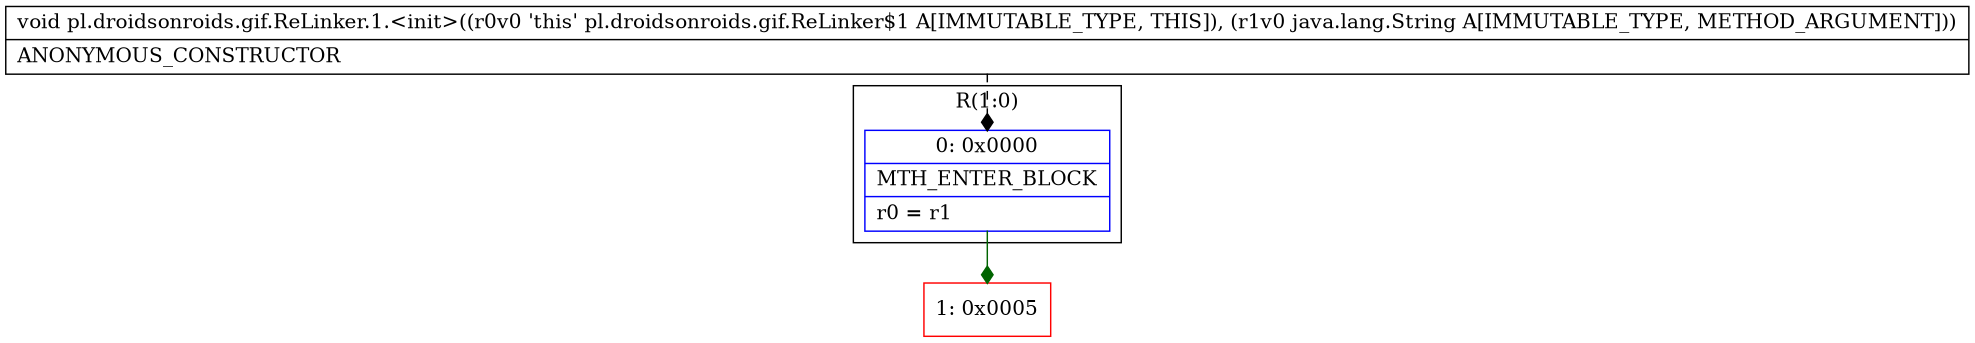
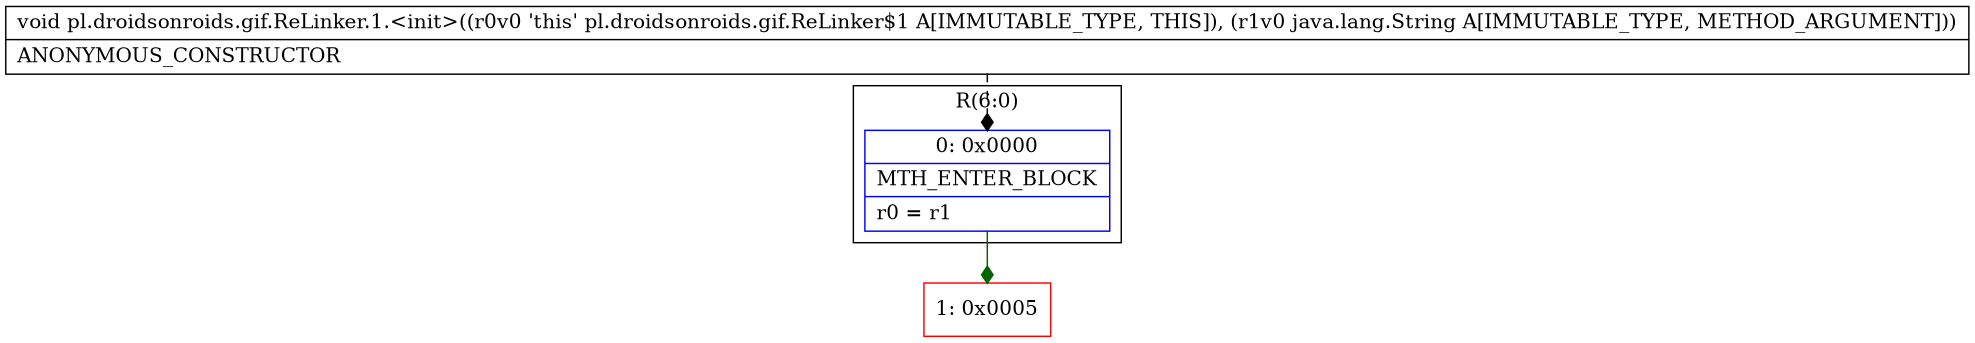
(987, 102) -> (987, 102)
